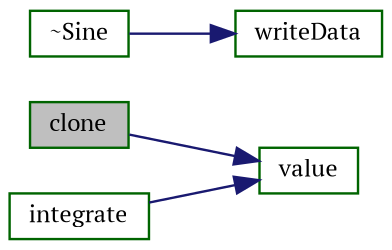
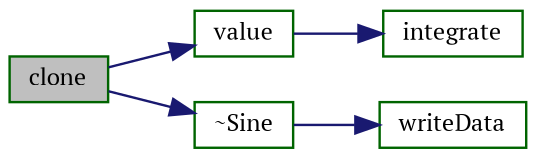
none -> (140, 99)
(192, 194) -> (326, 34)
